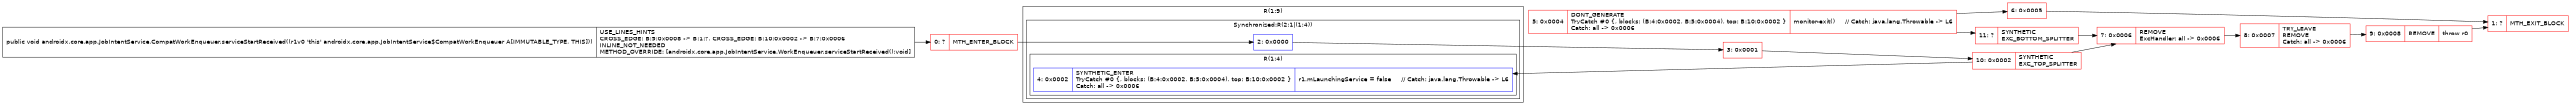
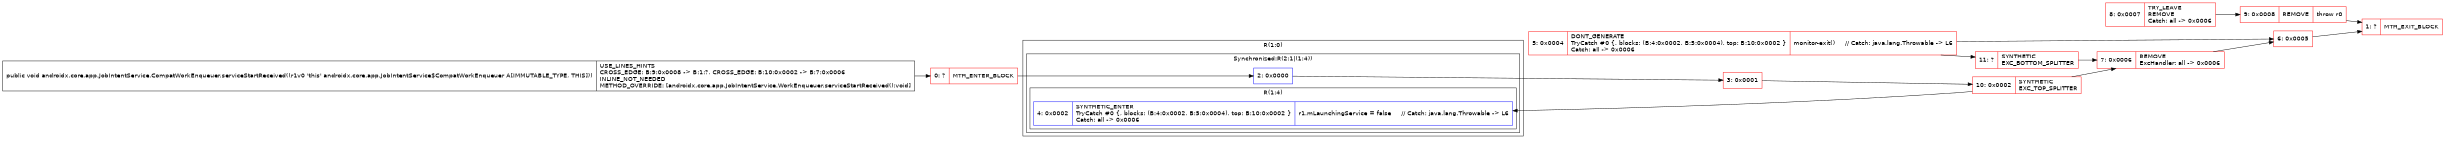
(1273, 11) -> (1273, 45)
(2230, 36) -> (2241, 47)
